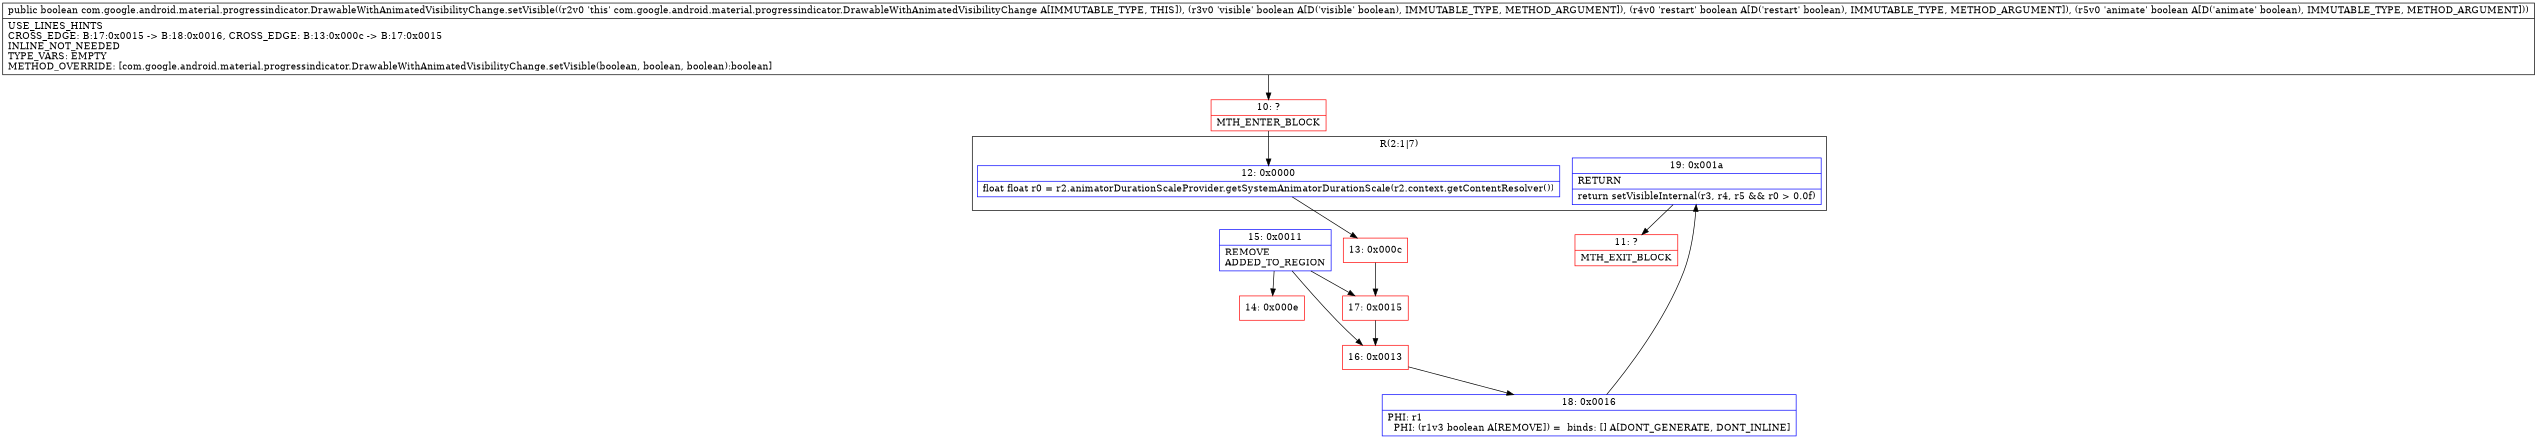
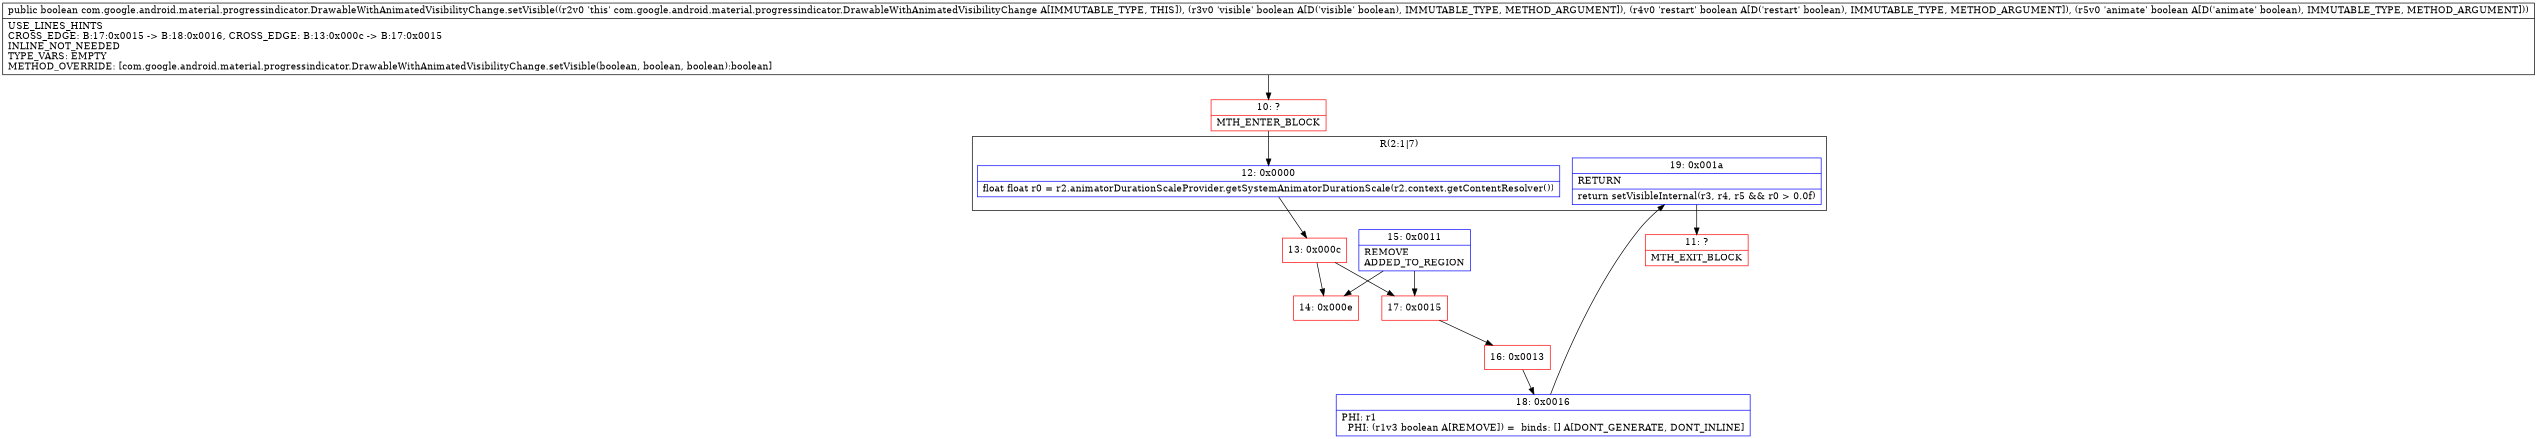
none -> (1320, 276)
(1324, 307) -> none
